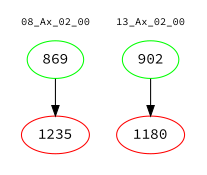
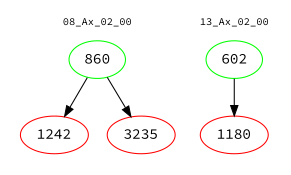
(55, 60) -> (97, 60)
(151, 60) -> (234, 60)
none -> (54, 135)
(55, 135) -> (141, 135)
